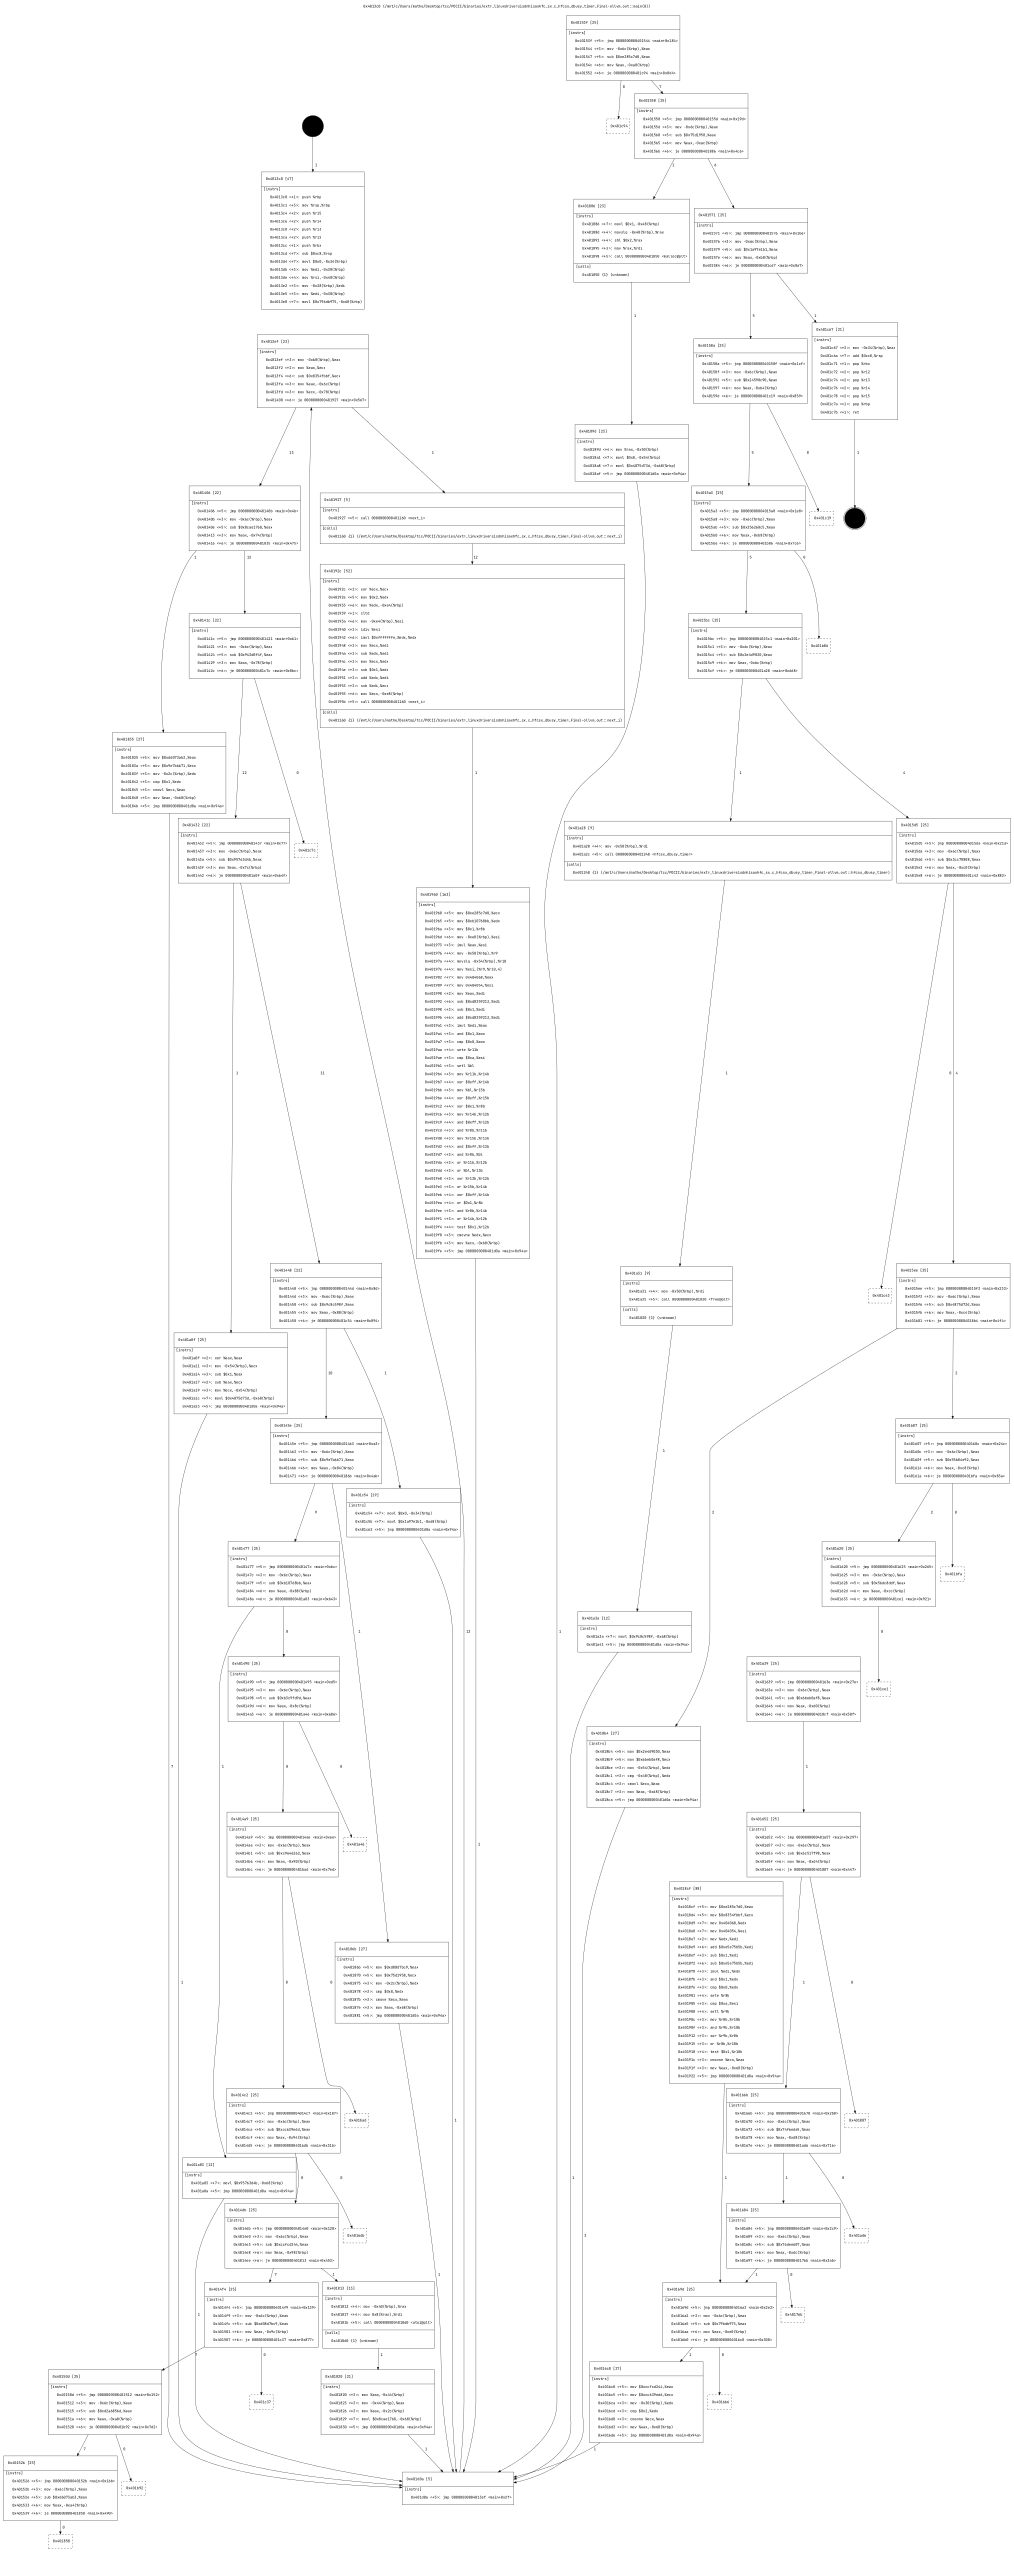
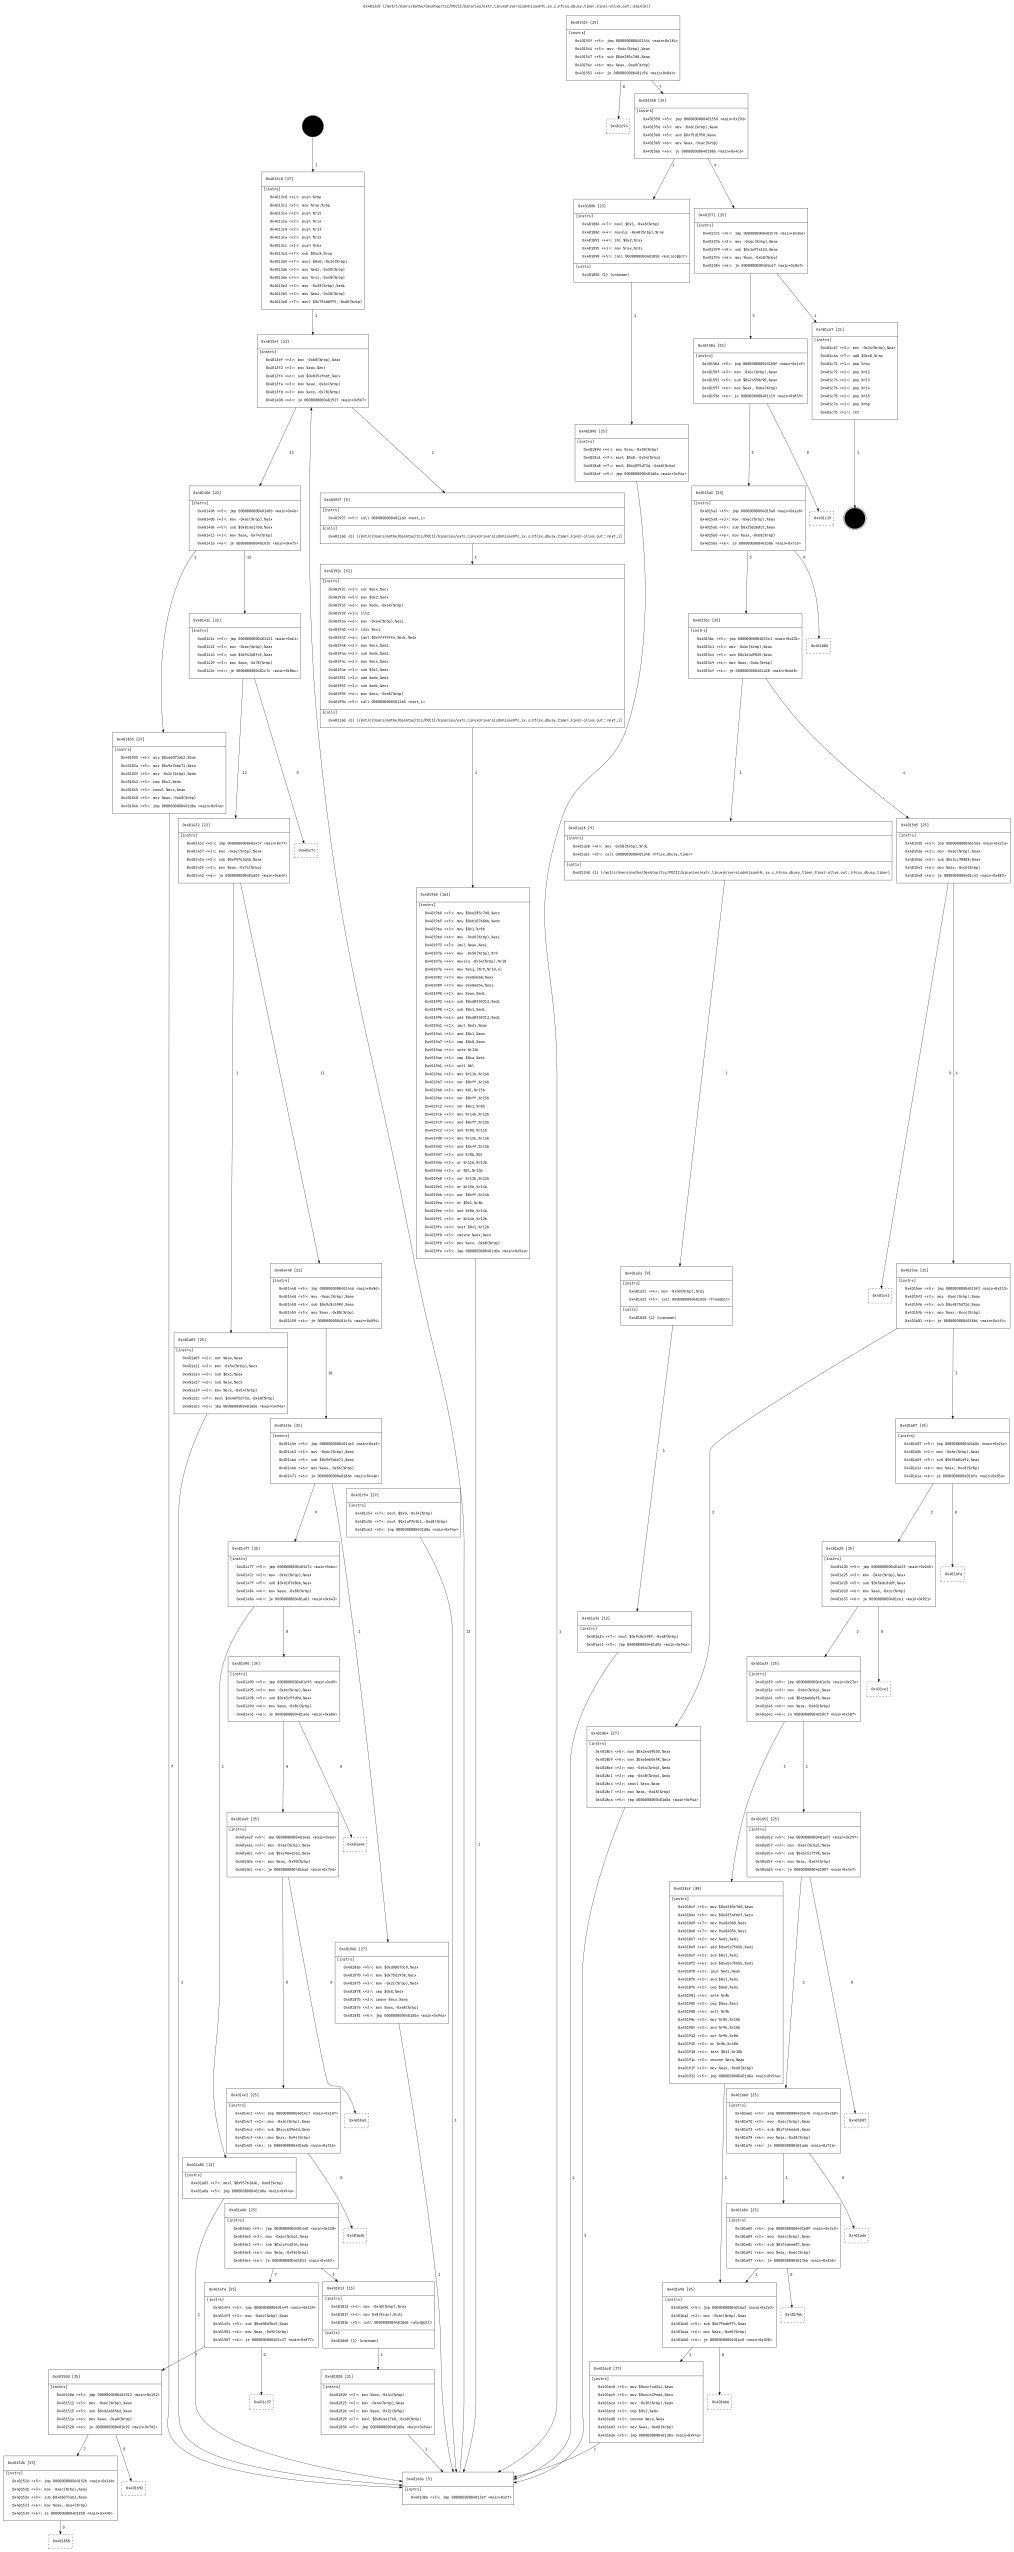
none -> (313, 321)
(475, 557) -> (475, 557)
(379, 1404) -> none
none -> (842, 1631)
none -> (749, 1797)
(299, 2177) -> none
